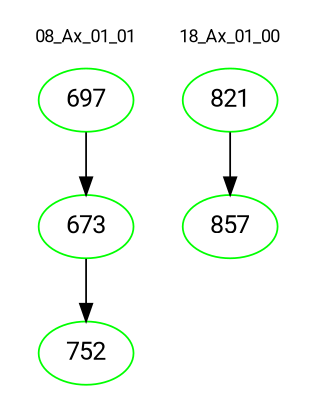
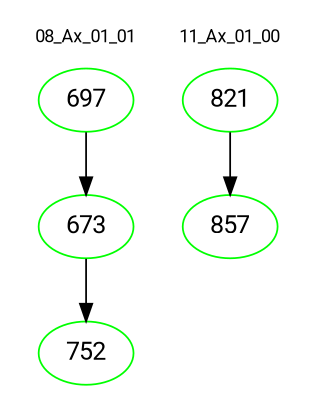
(230, 38) -> (230, 38)
